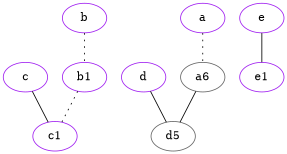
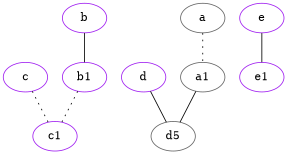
(203, 18) -> (203, 18)
(85, 48) -> (85, 48)
(203, 77) -> (203, 77)
(40, 107) -> (40, 107)
